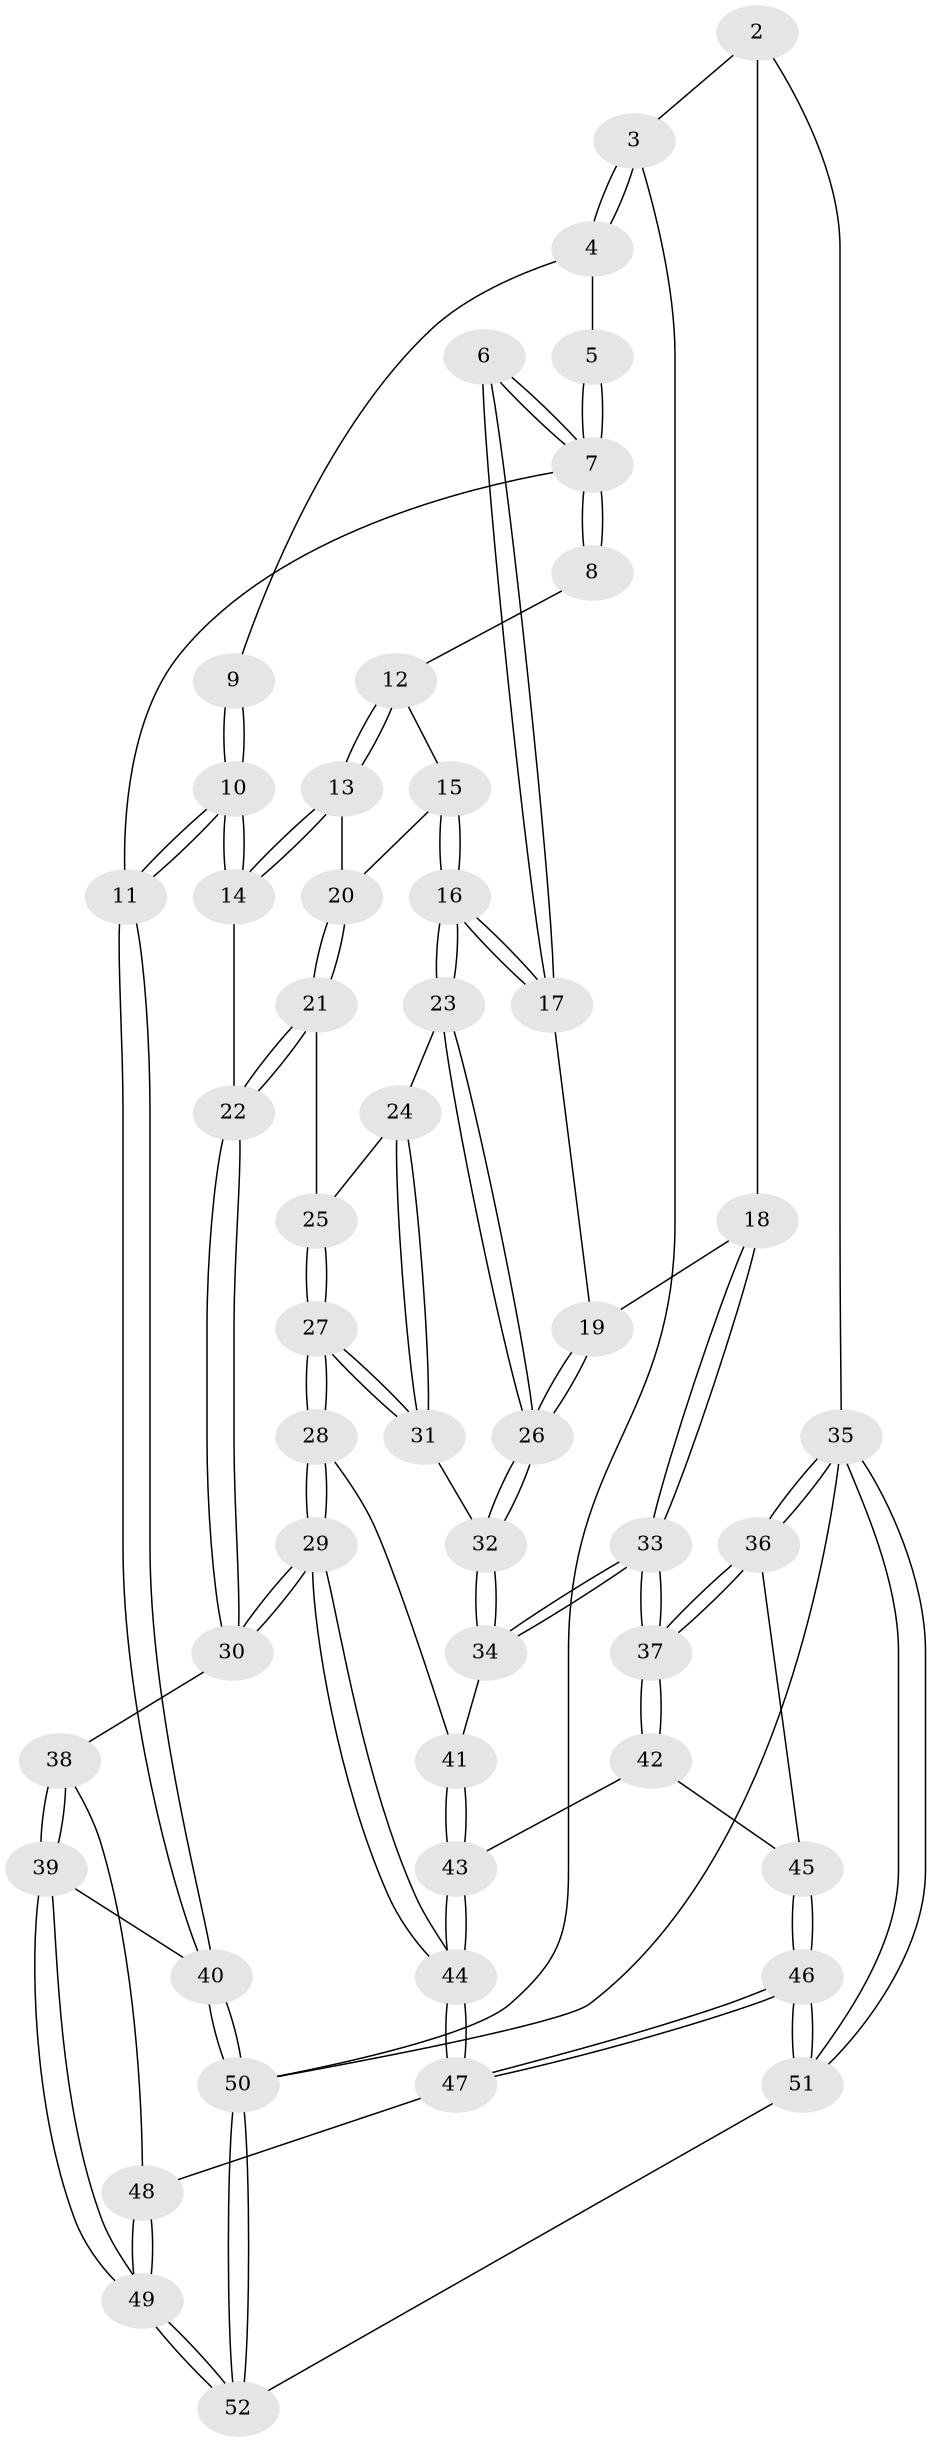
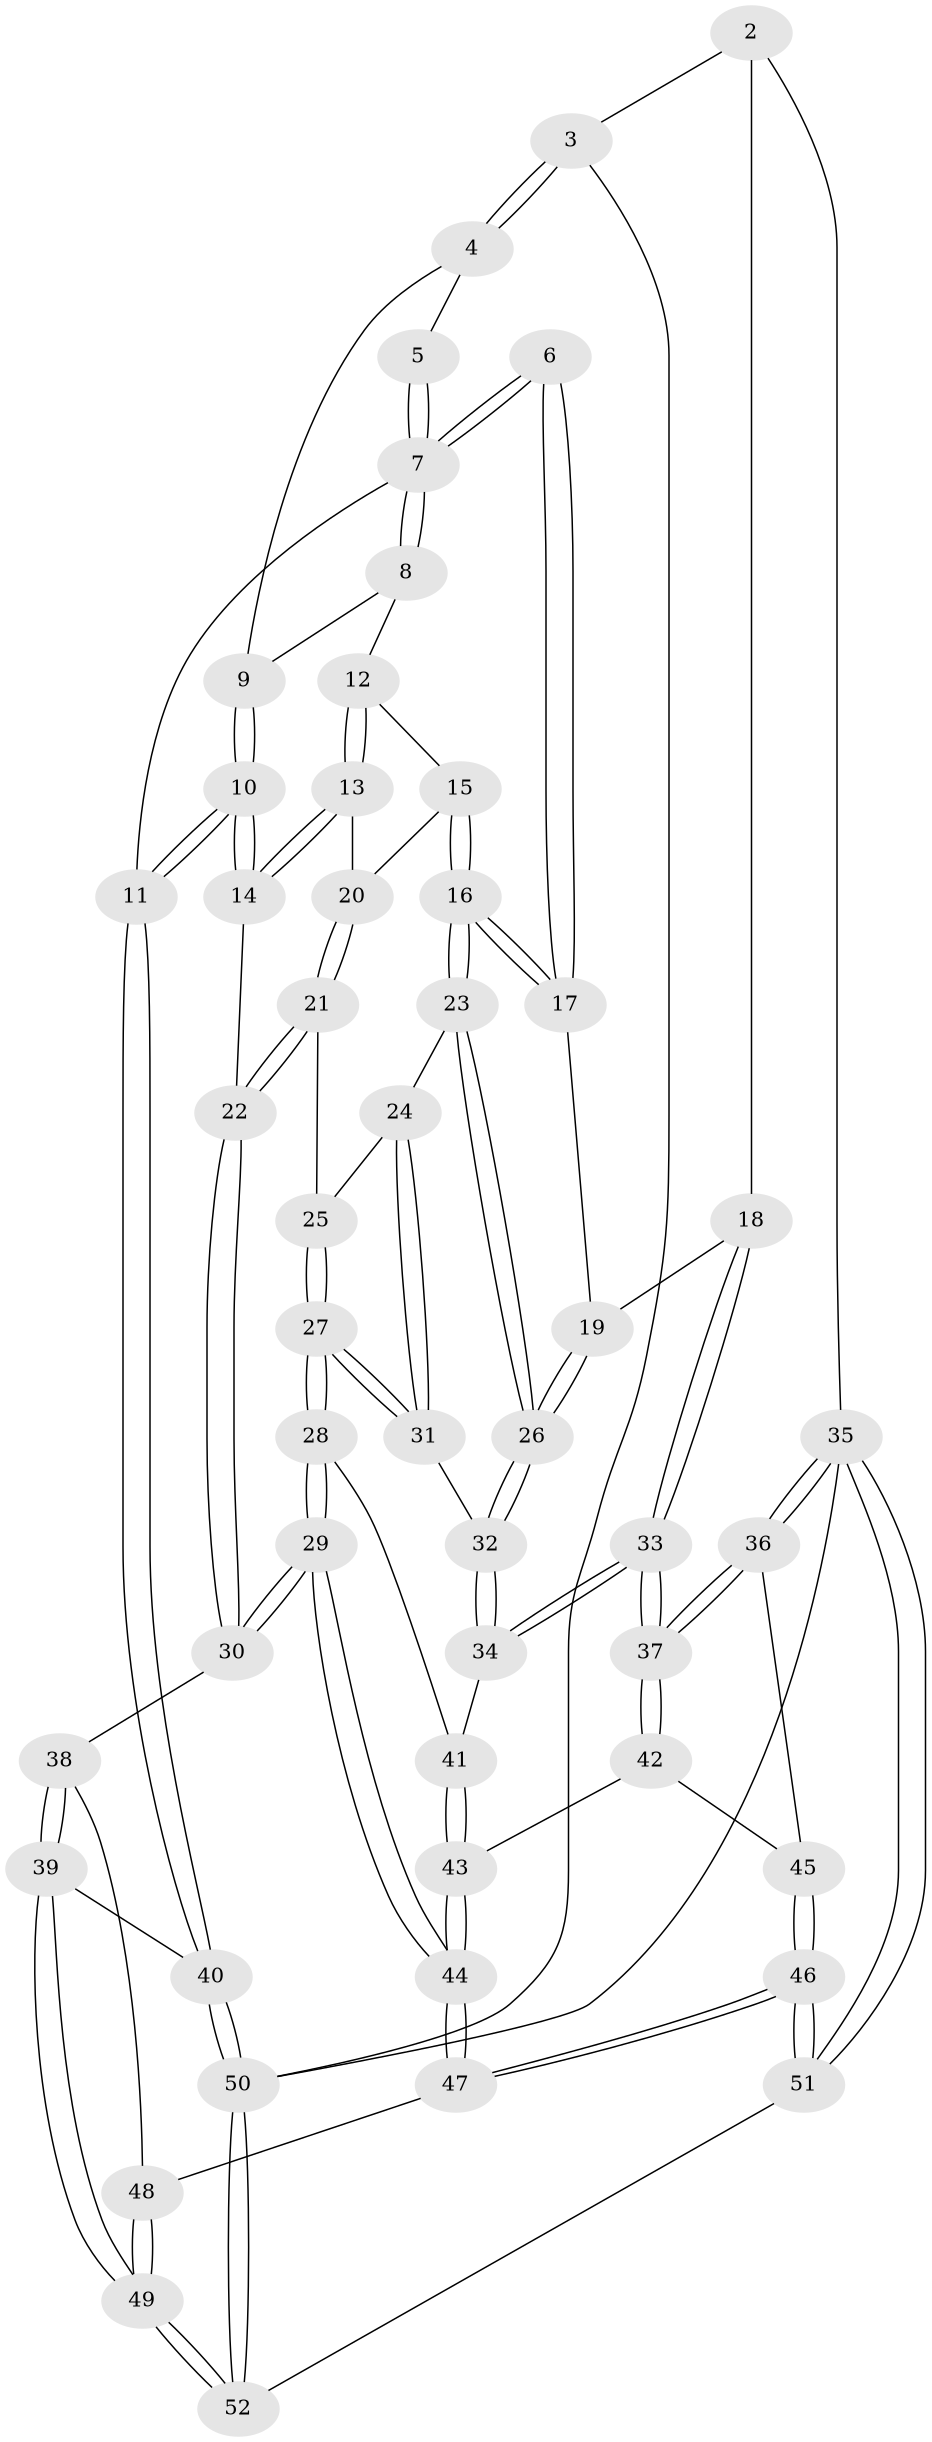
none -> (325, 627)
